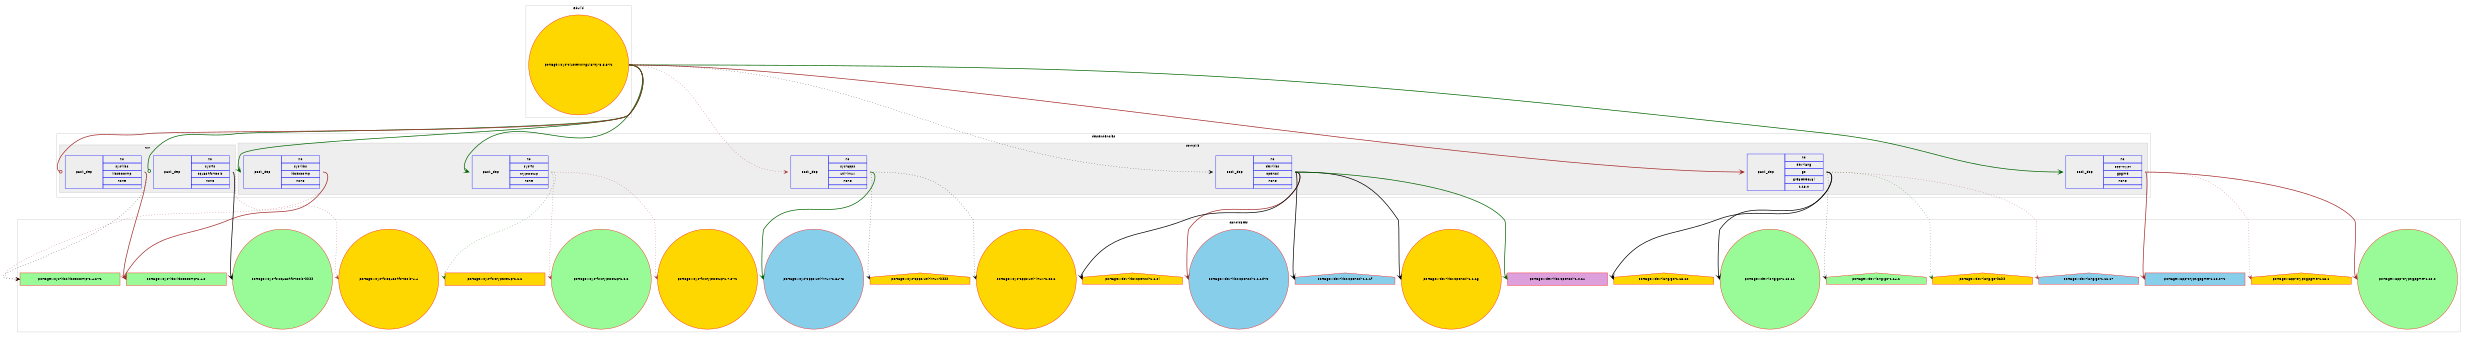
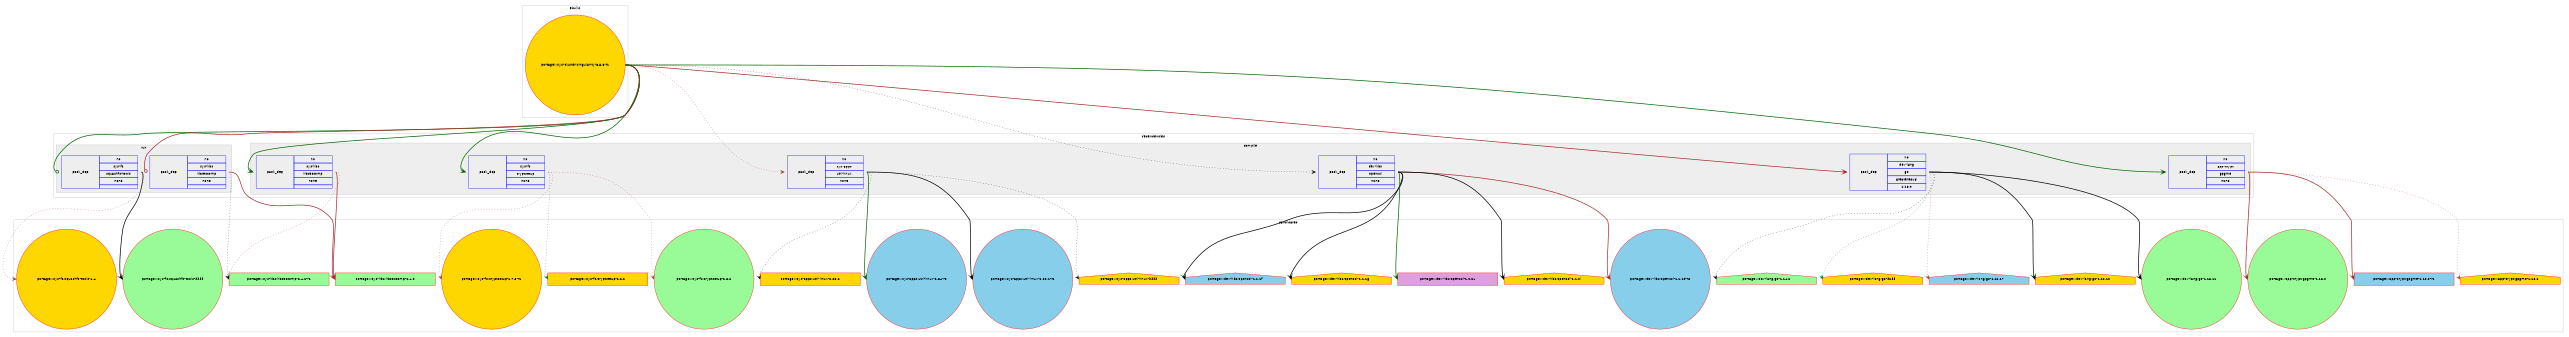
none -> (1023, 279)
(1026, 279) -> (810, 279)
(1451, 279) -> (1342, 279)
